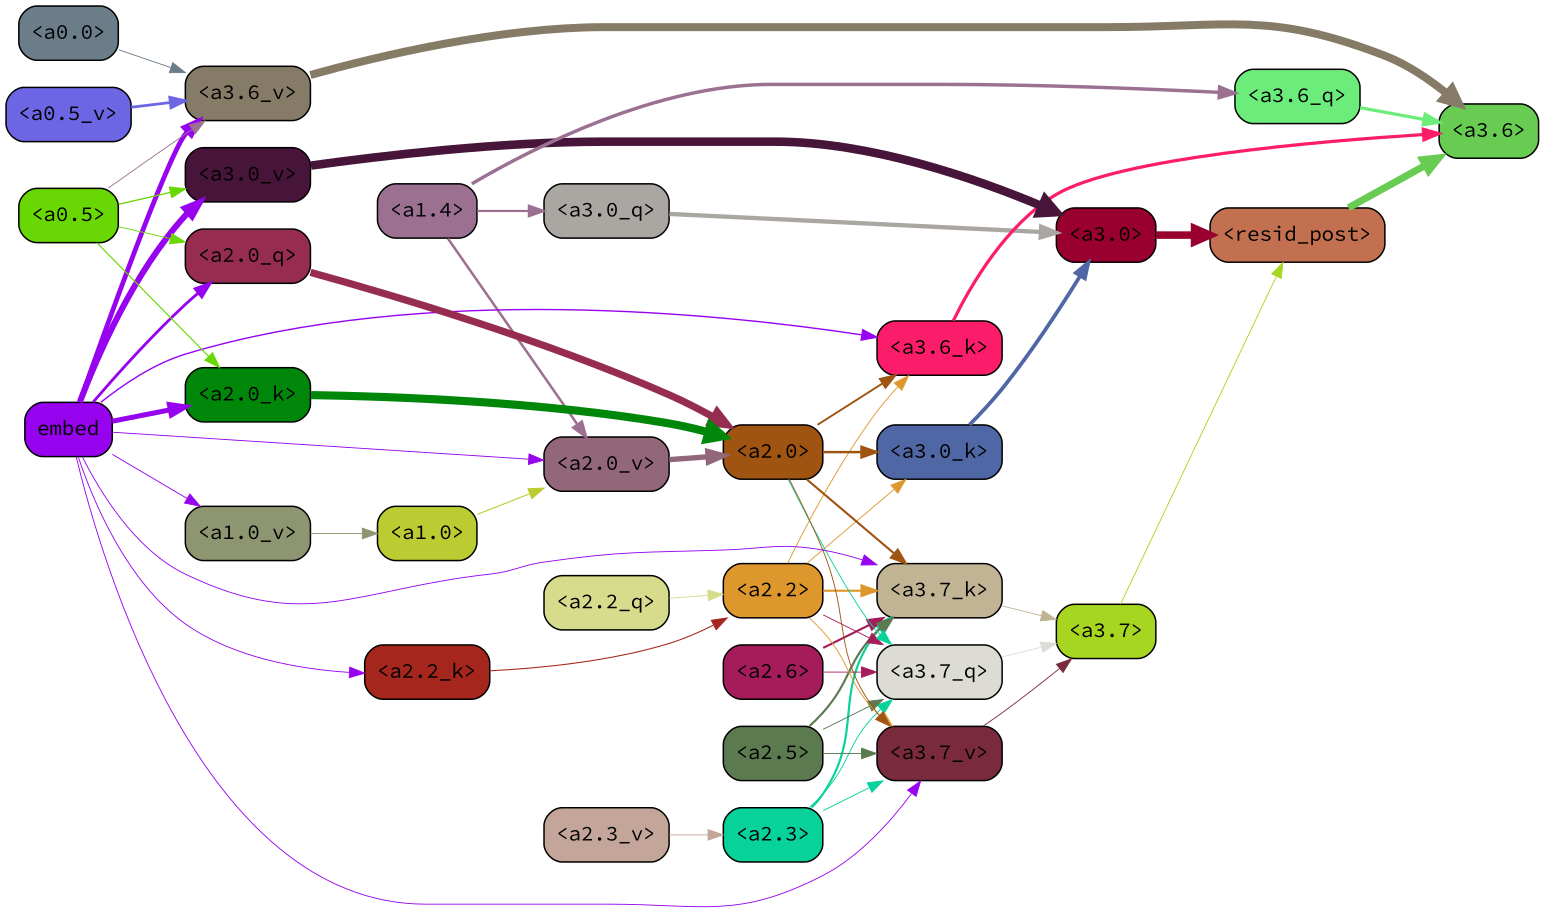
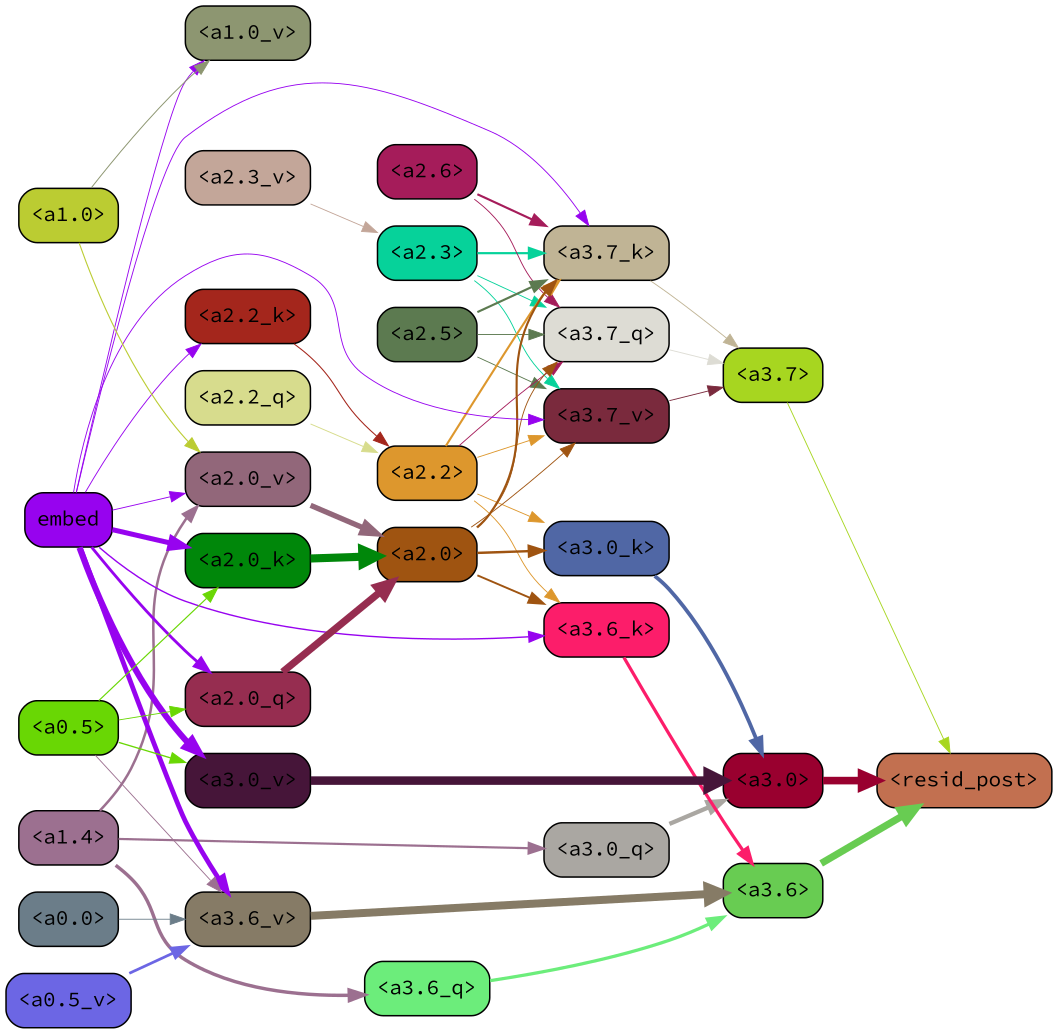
(1387, 187) -> (862, 840)
(336, 533) -> (142, 127)
(831, 559) -> (516, 452)
